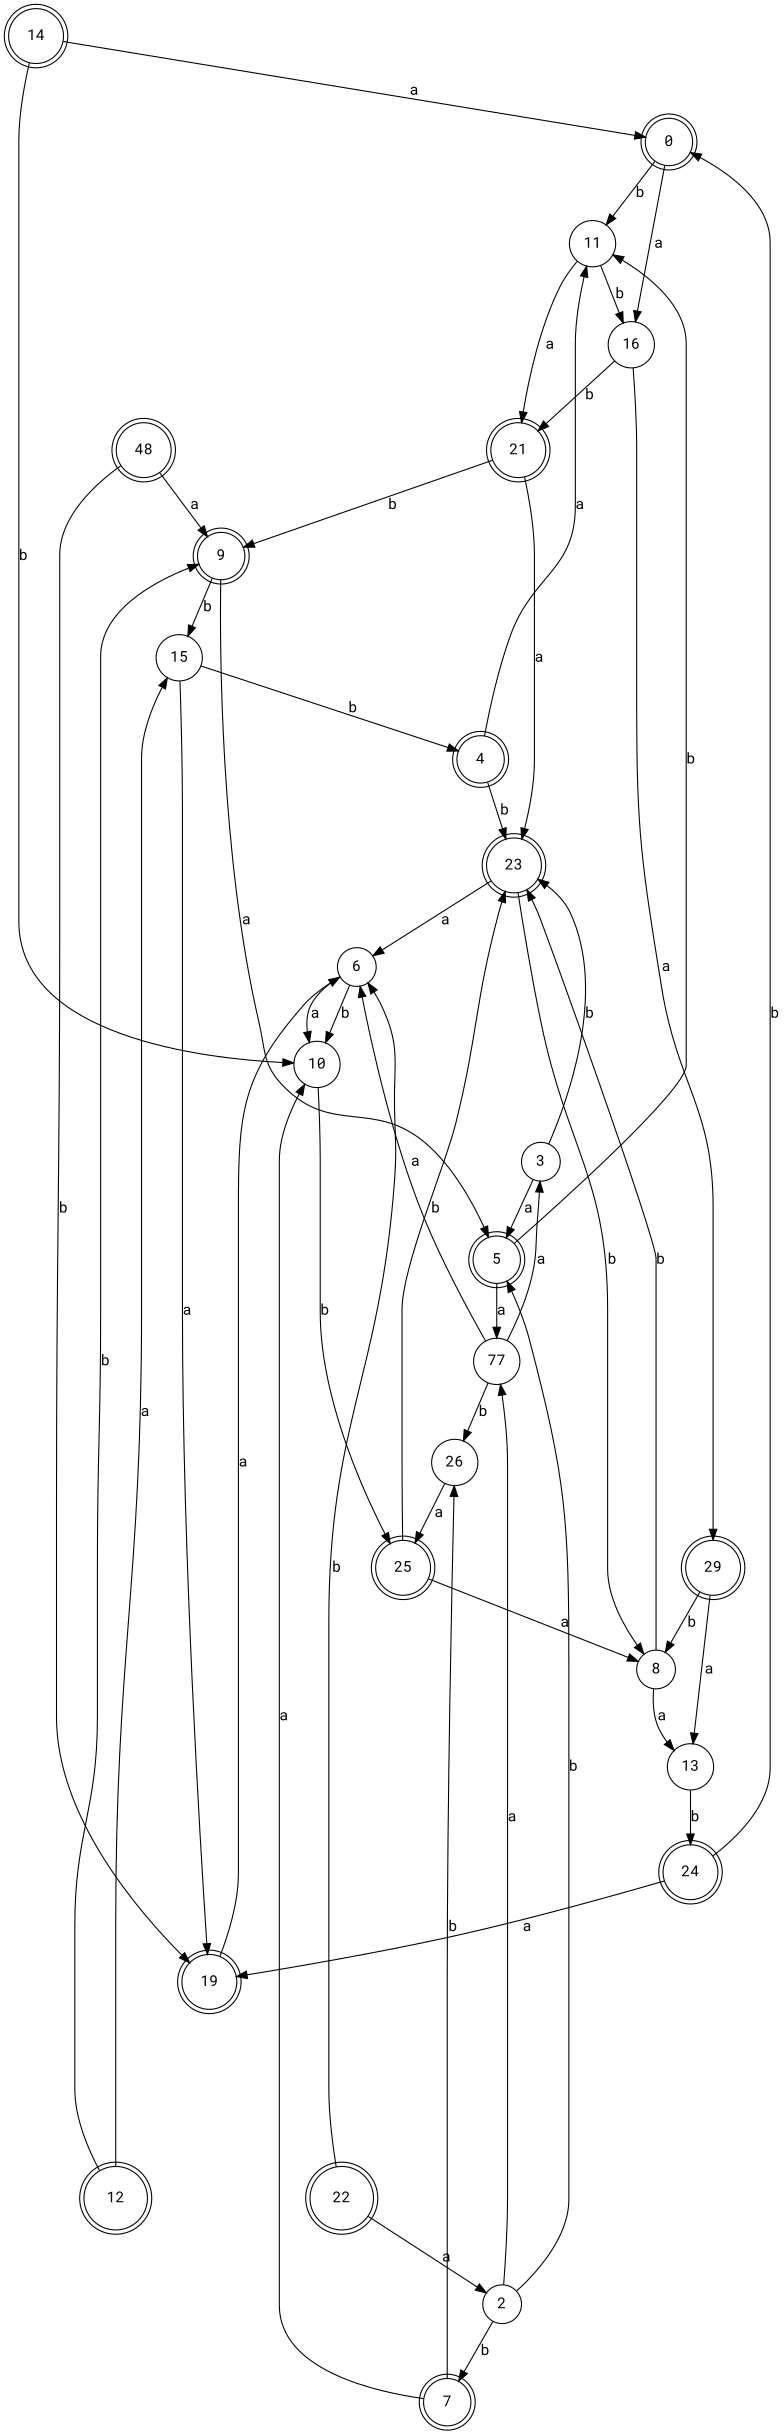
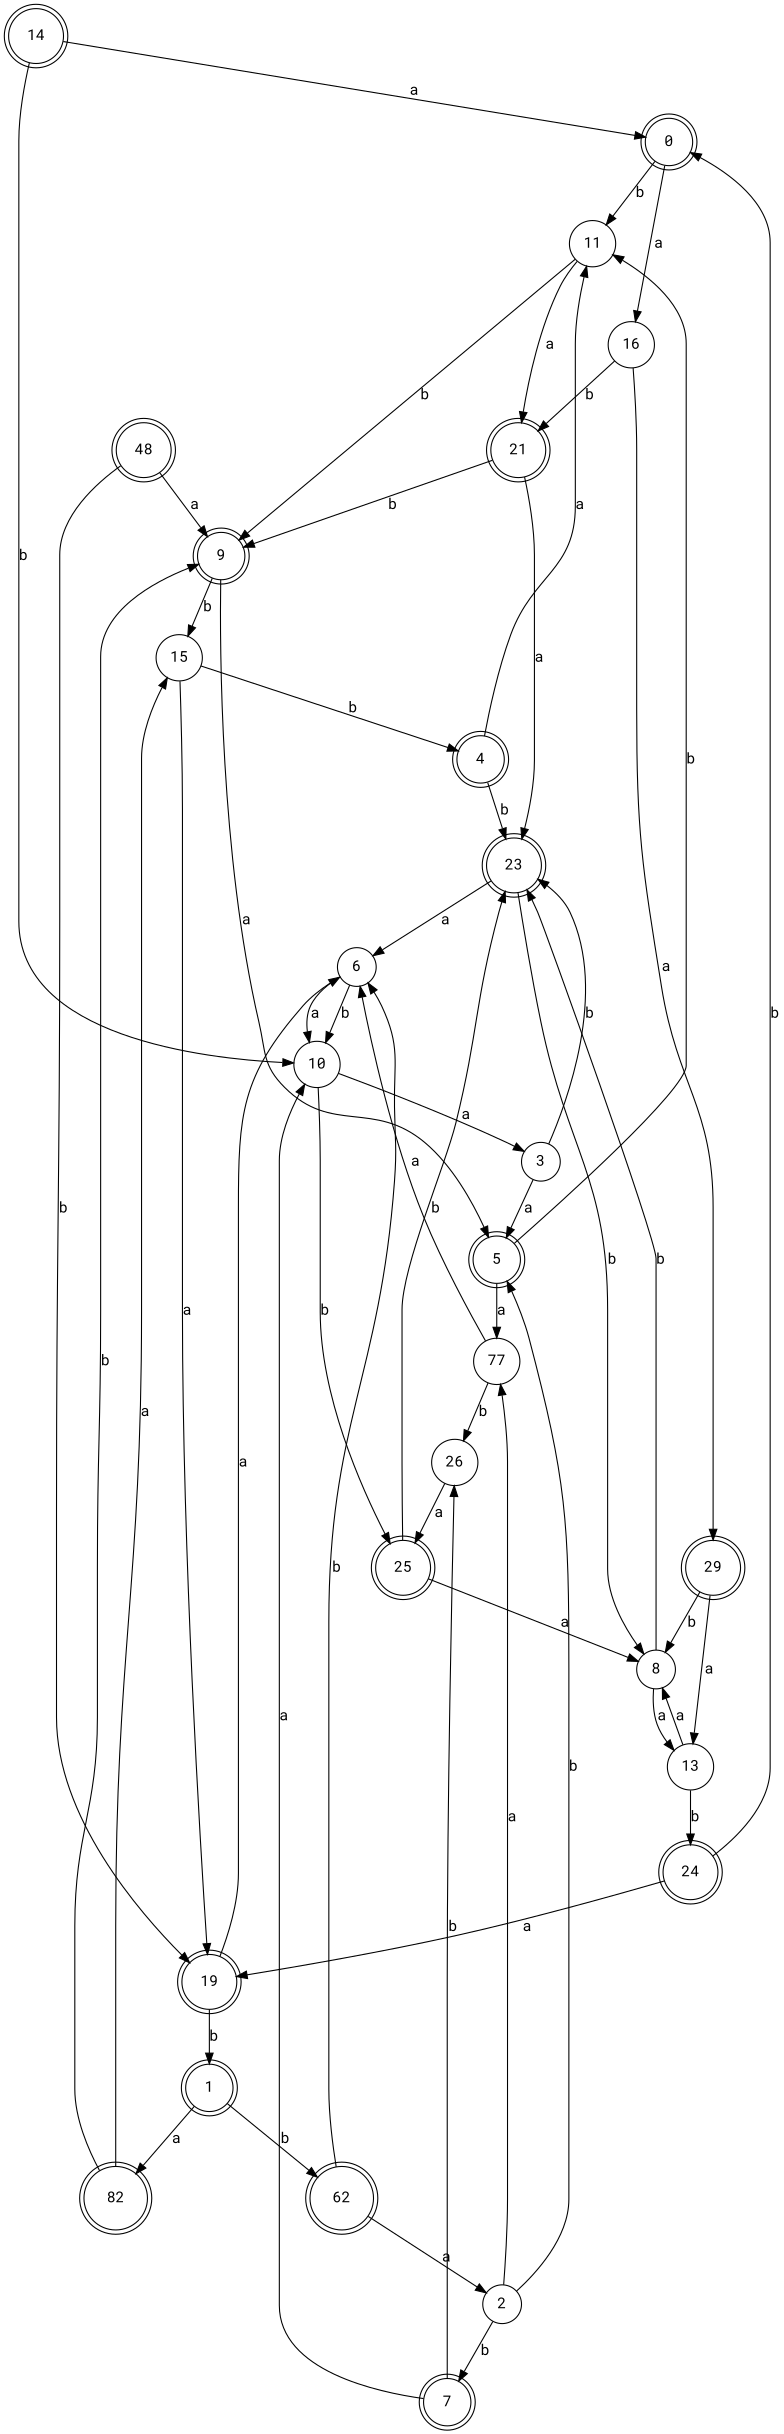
(610, 289) -> (411, 396)
(533, 1269) -> (427, 1108)
none -> (674, 1721)
none -> (209, 2088)
(116, 2198) -> (116, 2198)
(342, 2198) -> (342, 2198)
